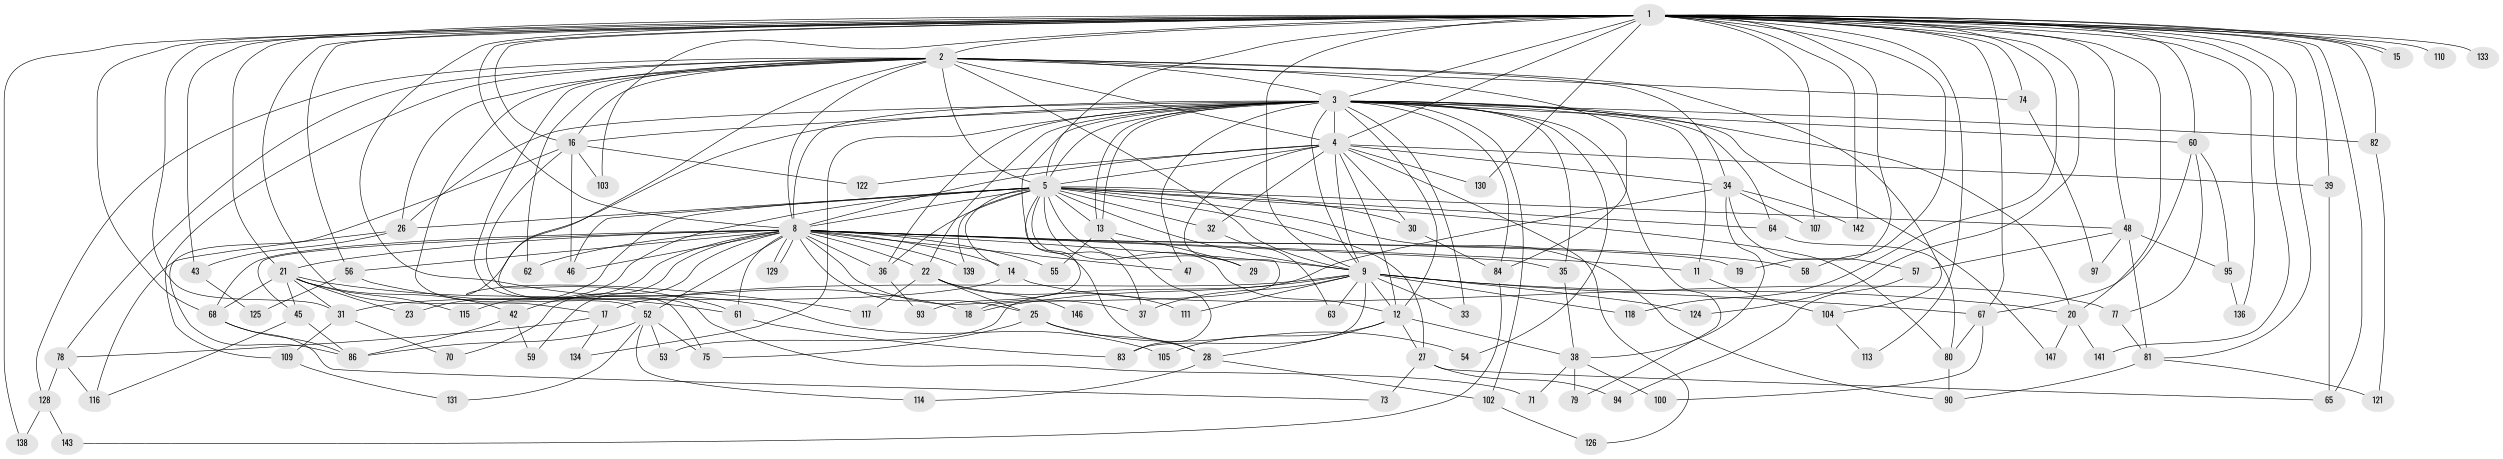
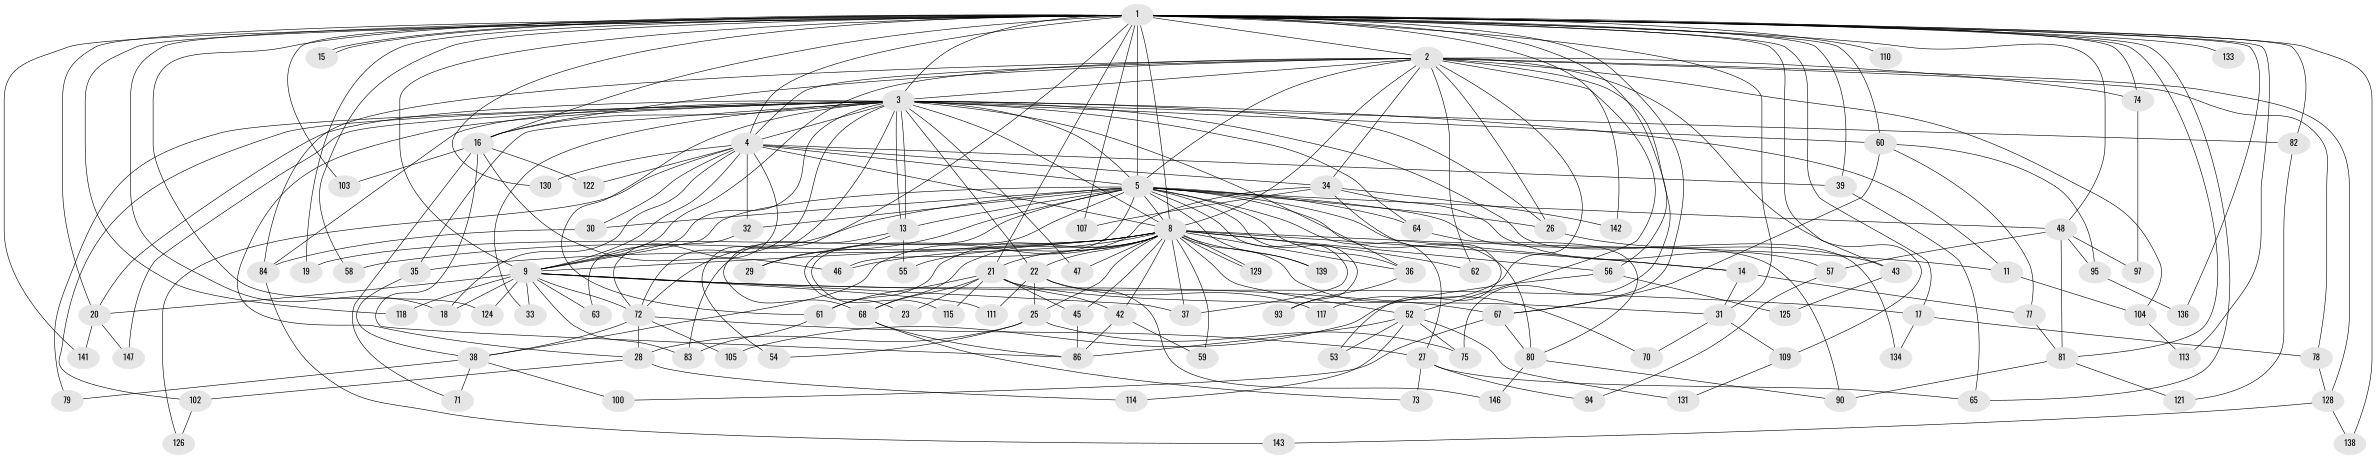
(1397, 315) -> (639, 315)
none -> (1510, 383)
(95, 401) -> none
